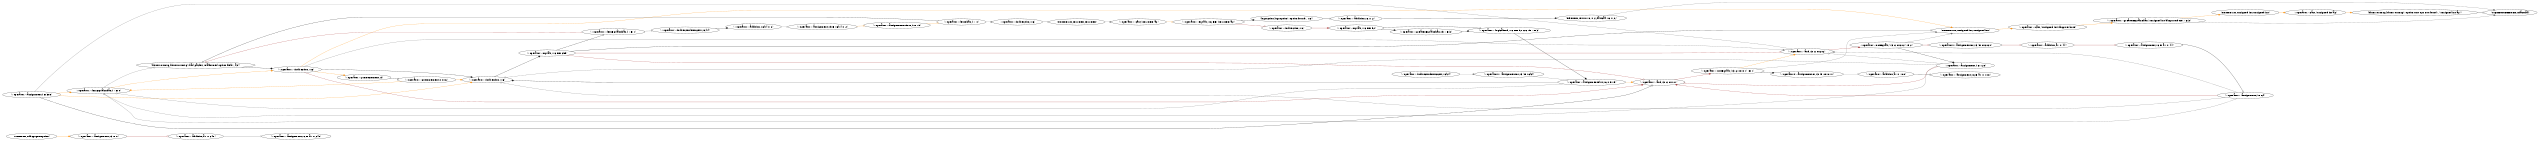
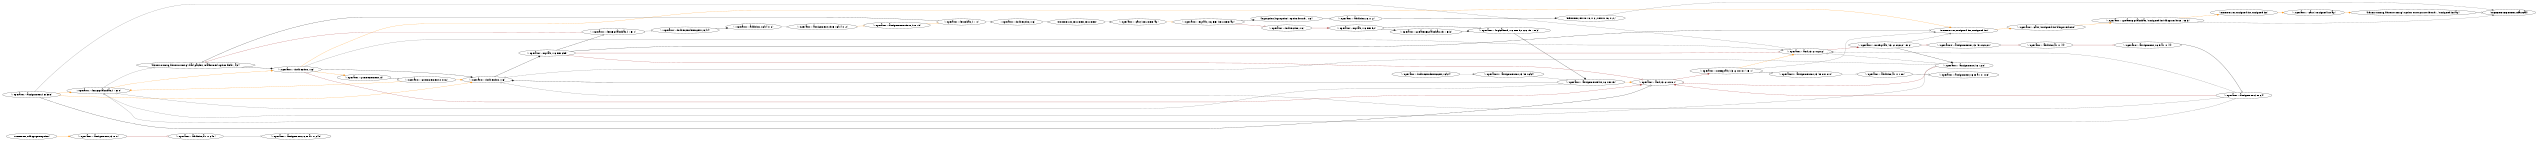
(1592, 18) -> (1591, 18)
(1766, 73) -> (1765, 73)
